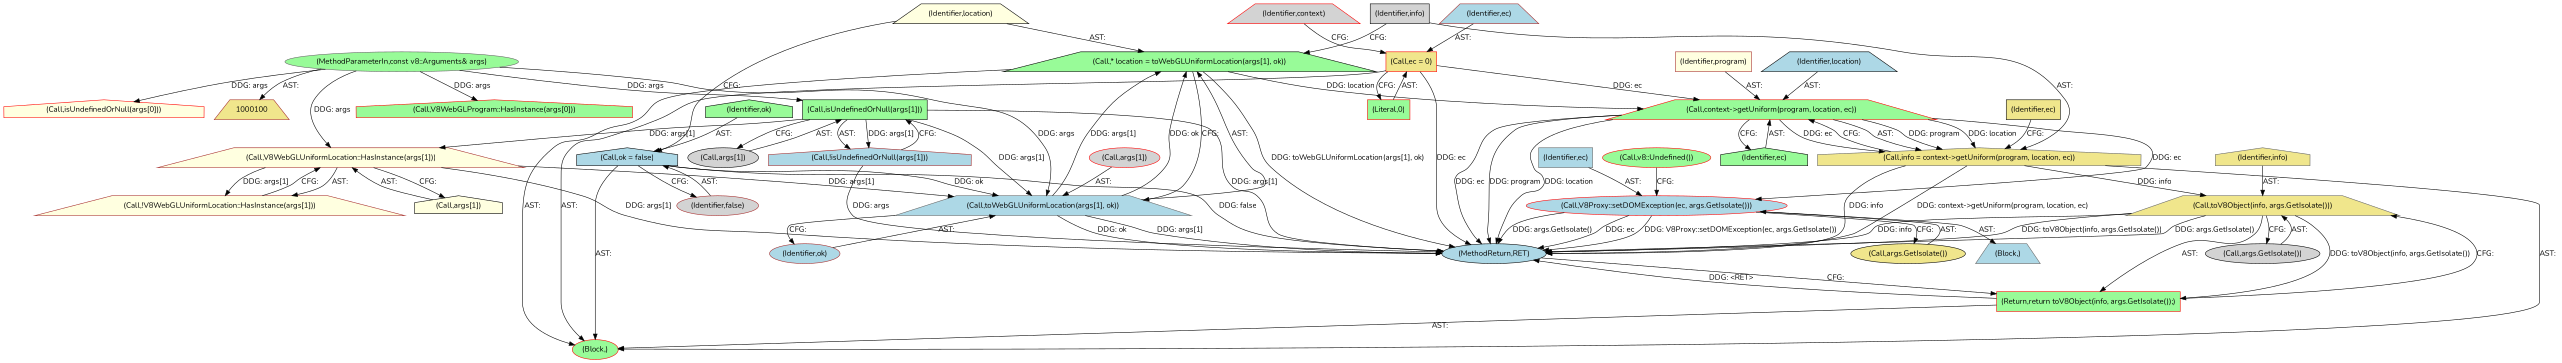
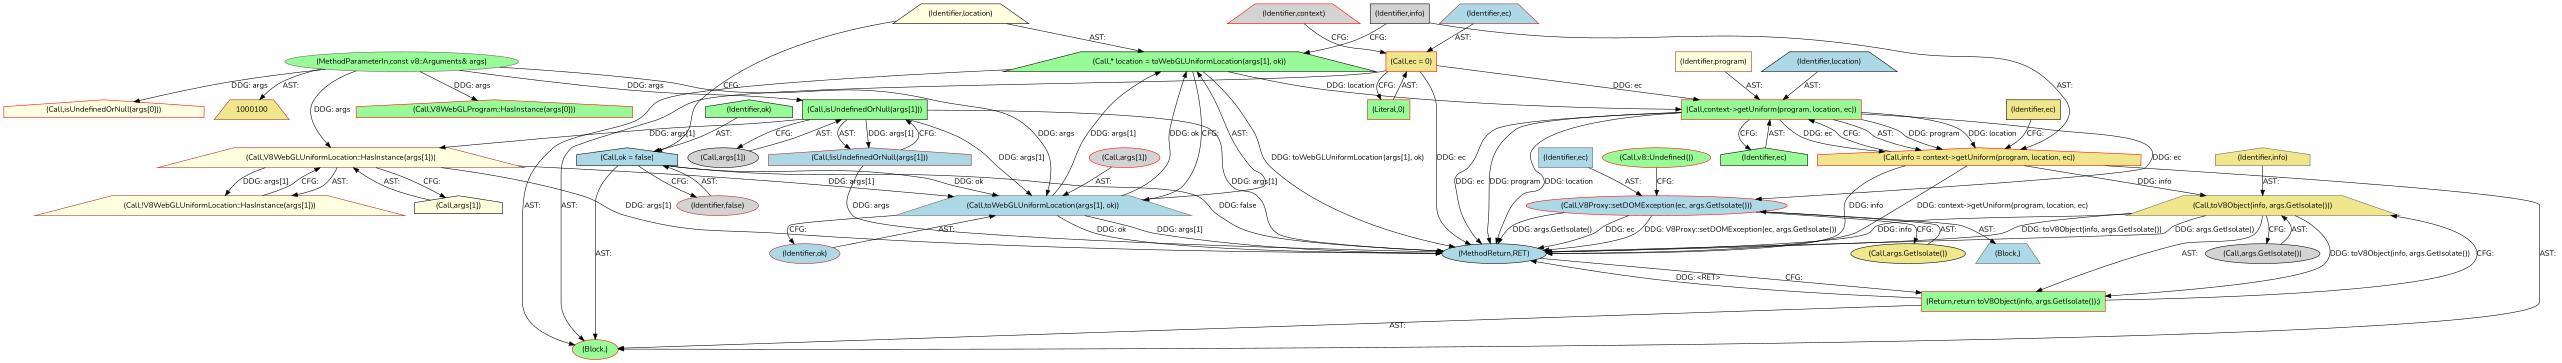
(1771, 110) -> (1771, 110)
(1979, 158) -> (1979, 158)
